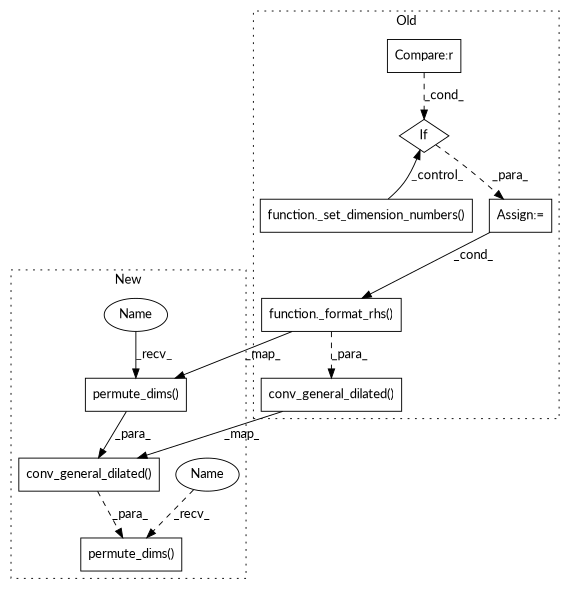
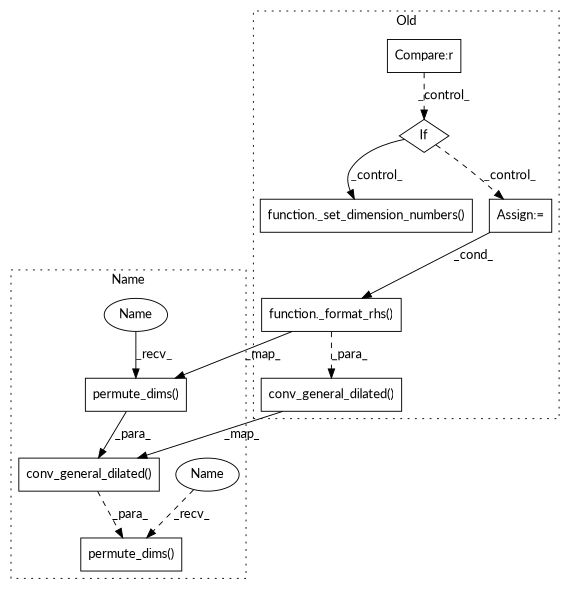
(444, 96) -> (444, 96)
(510, 176) -> (510, 176)
(405, 181) -> (365, 155)
(129, 280) -> (129, 280)
